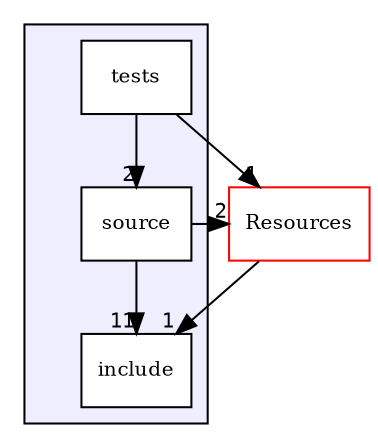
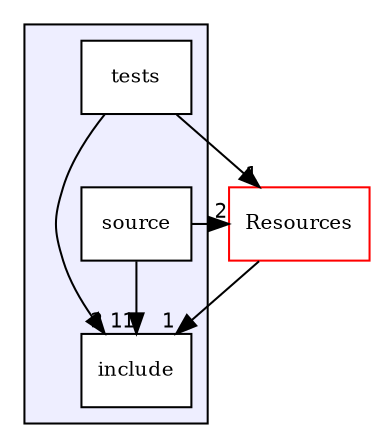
(136, 141) -> (57, 214)
